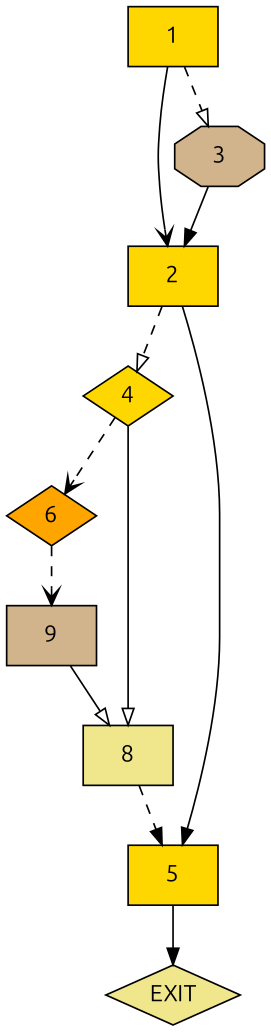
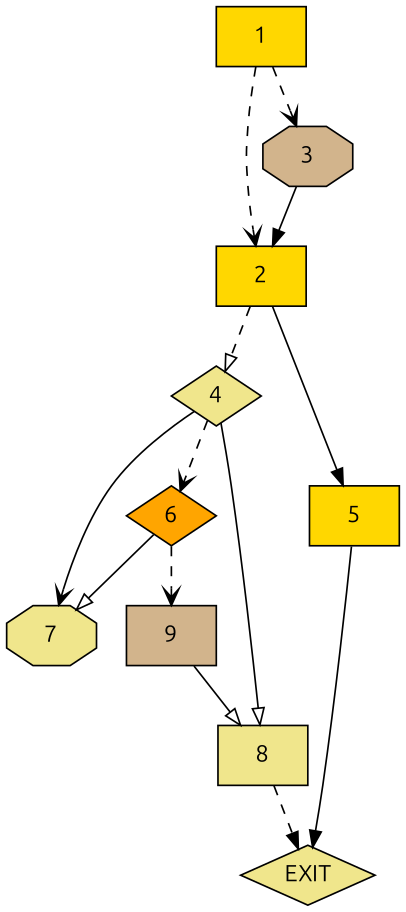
(193, 89) -> (281, 89)
(158, 148) -> (247, 148)
(128, 396) -> (216, 396)
none -> (52, 636)
(148, 808) -> (283, 809)
